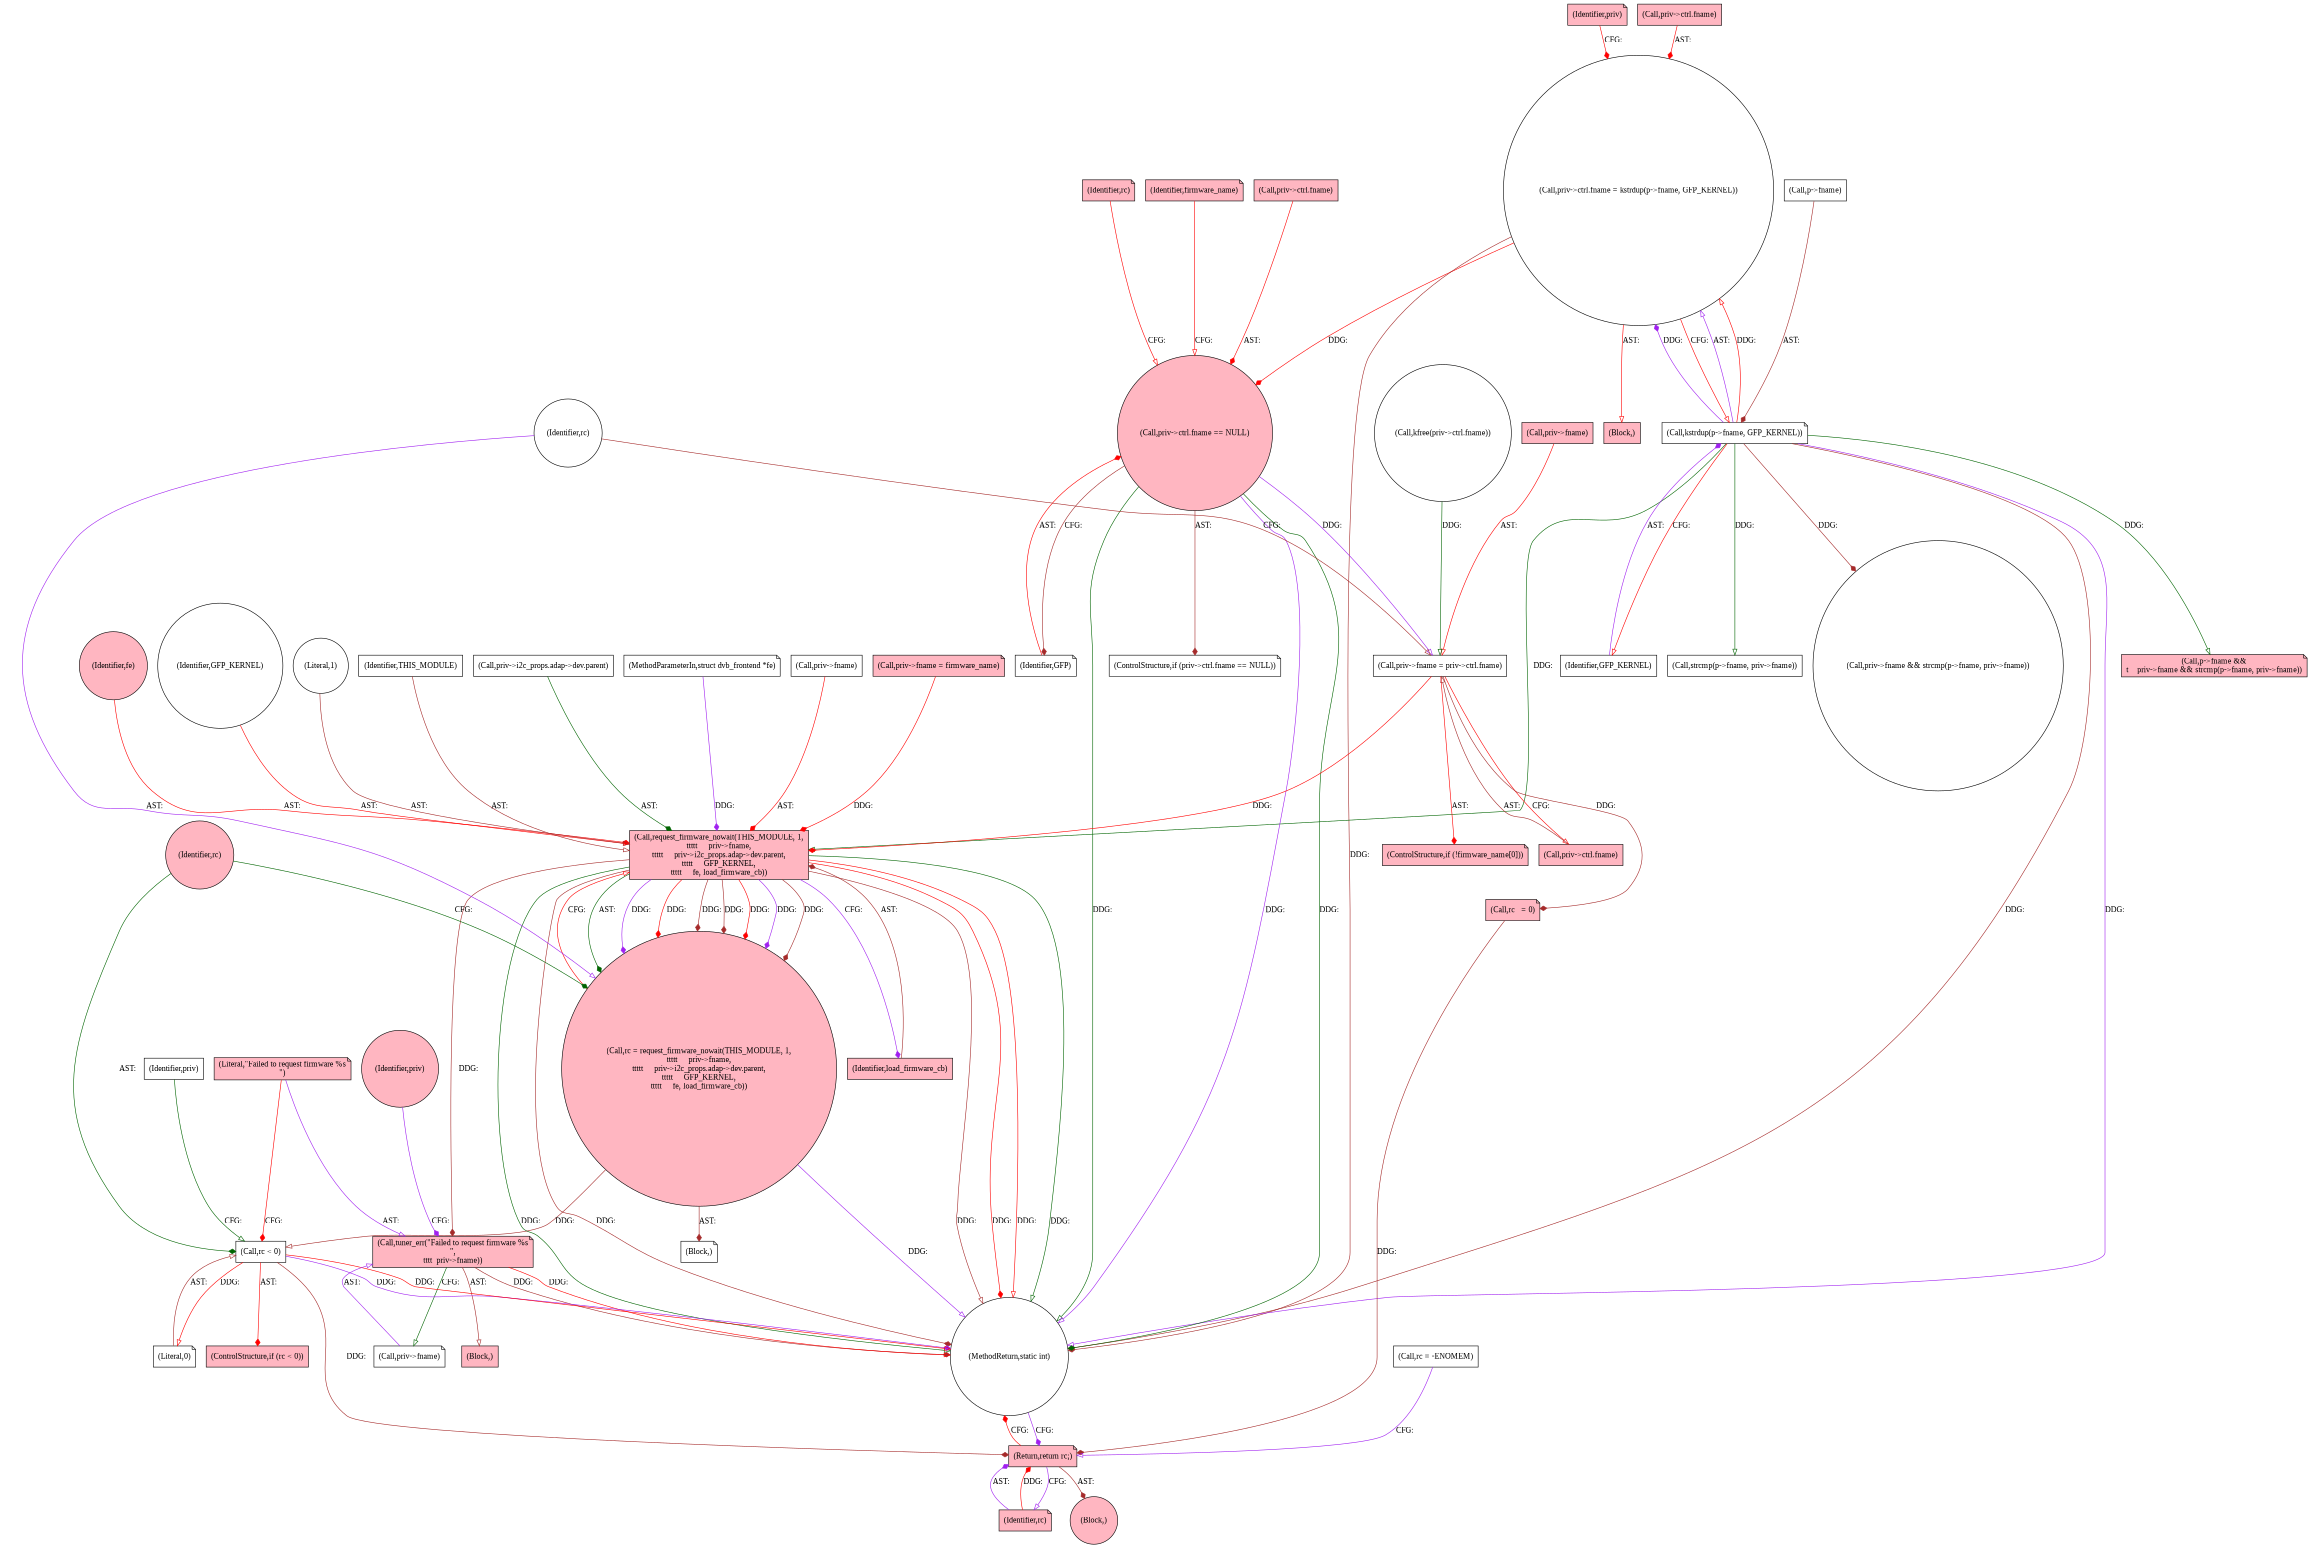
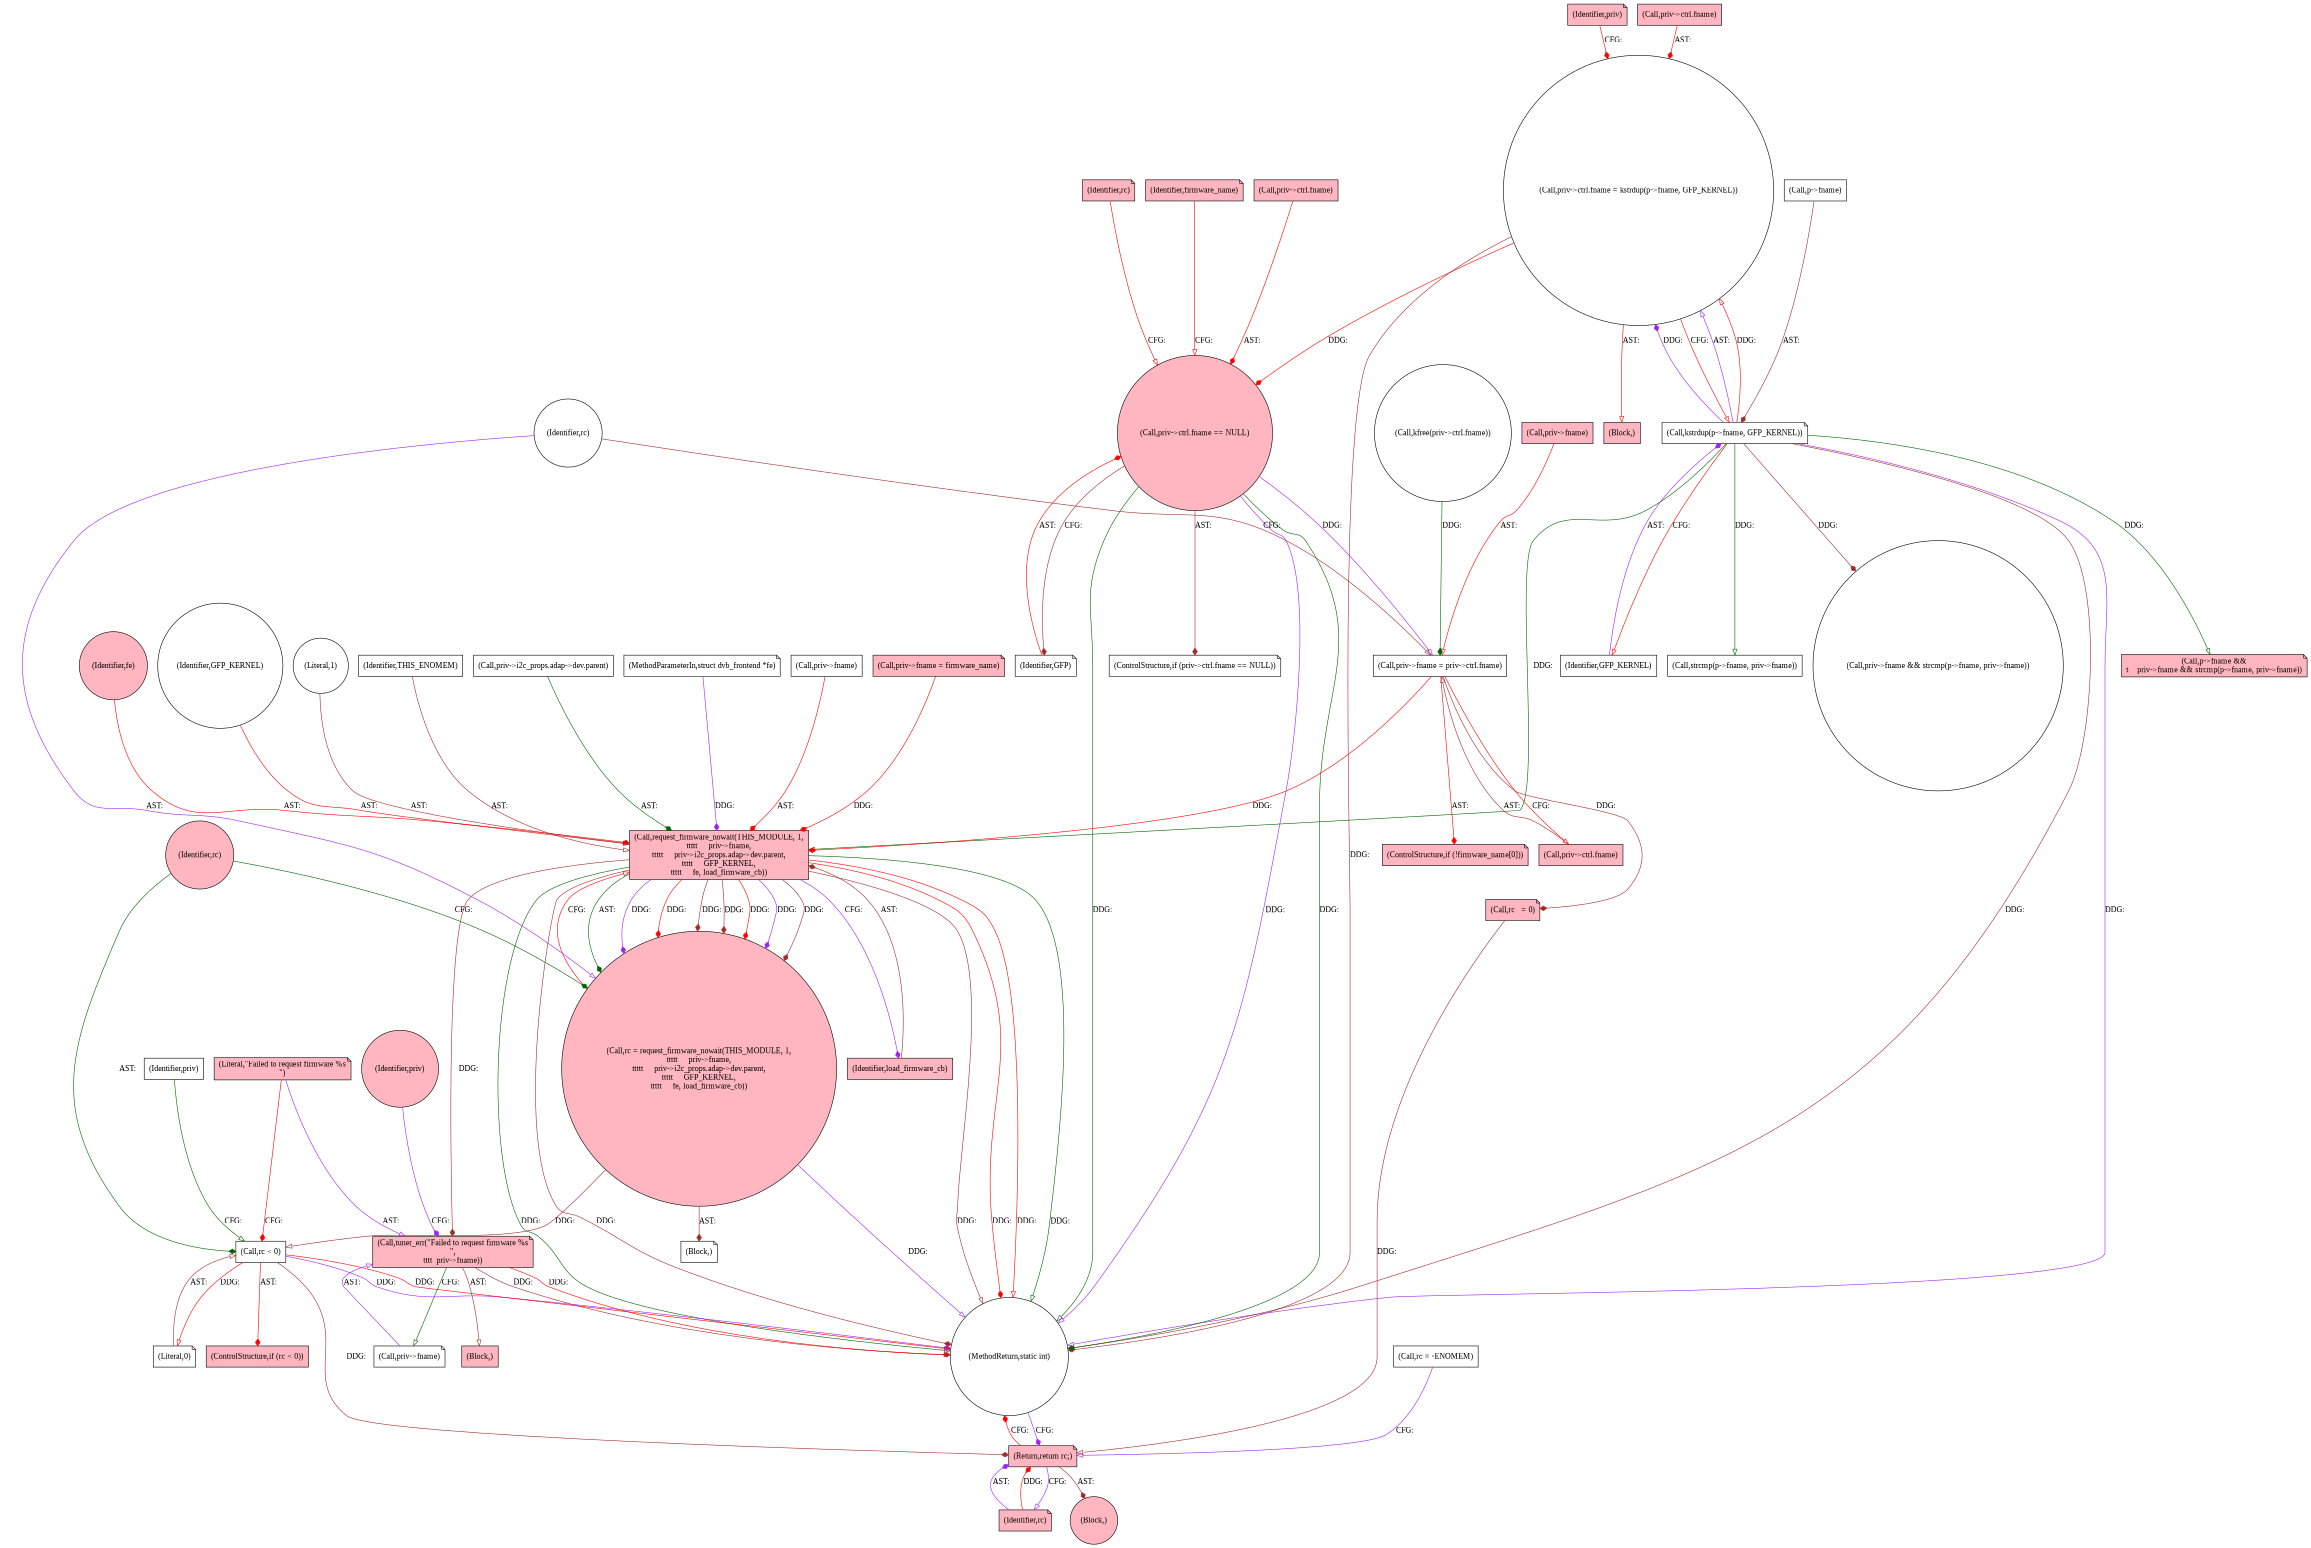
(1441, 575) -> (1441, 575)
(411, 666) -> (411, 666)
(1377, 1264) -> (1377, 1264)
